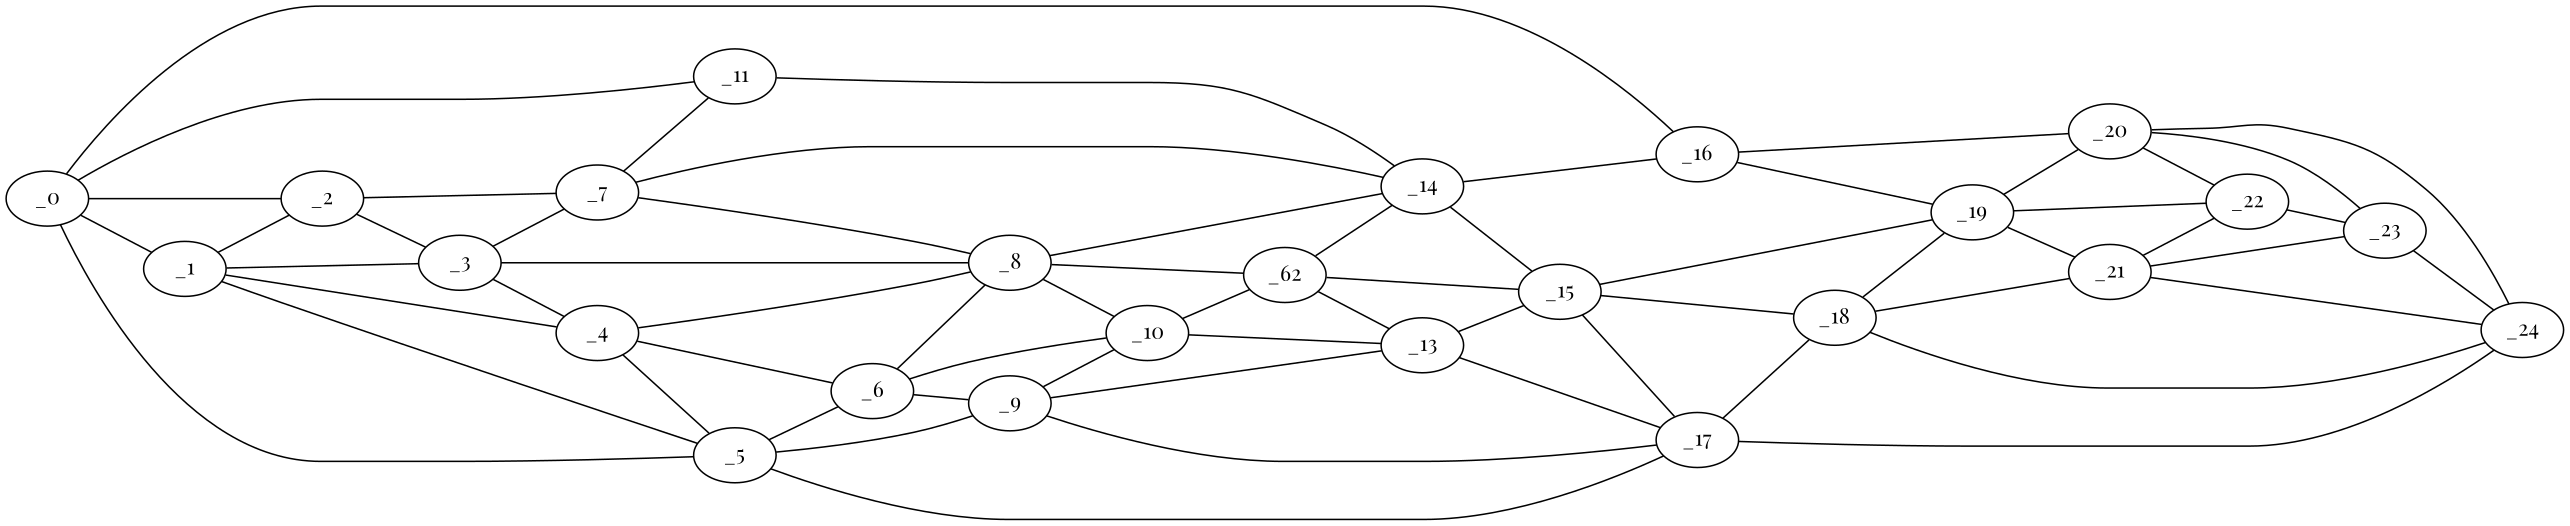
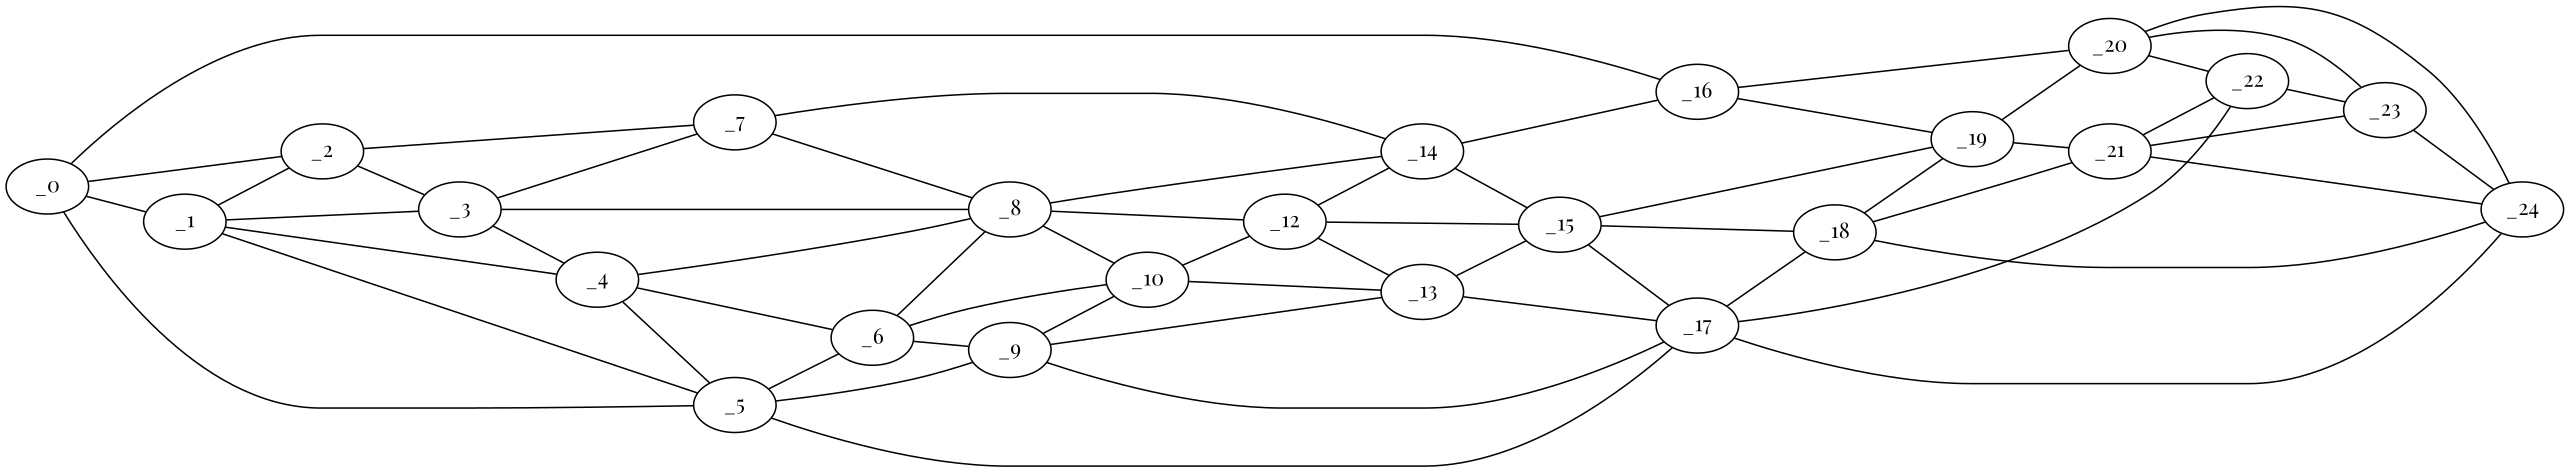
(735, 76) -> none
(2110, 207) -> (1982, 270)
(1285, 275) -> (1285, 222)
